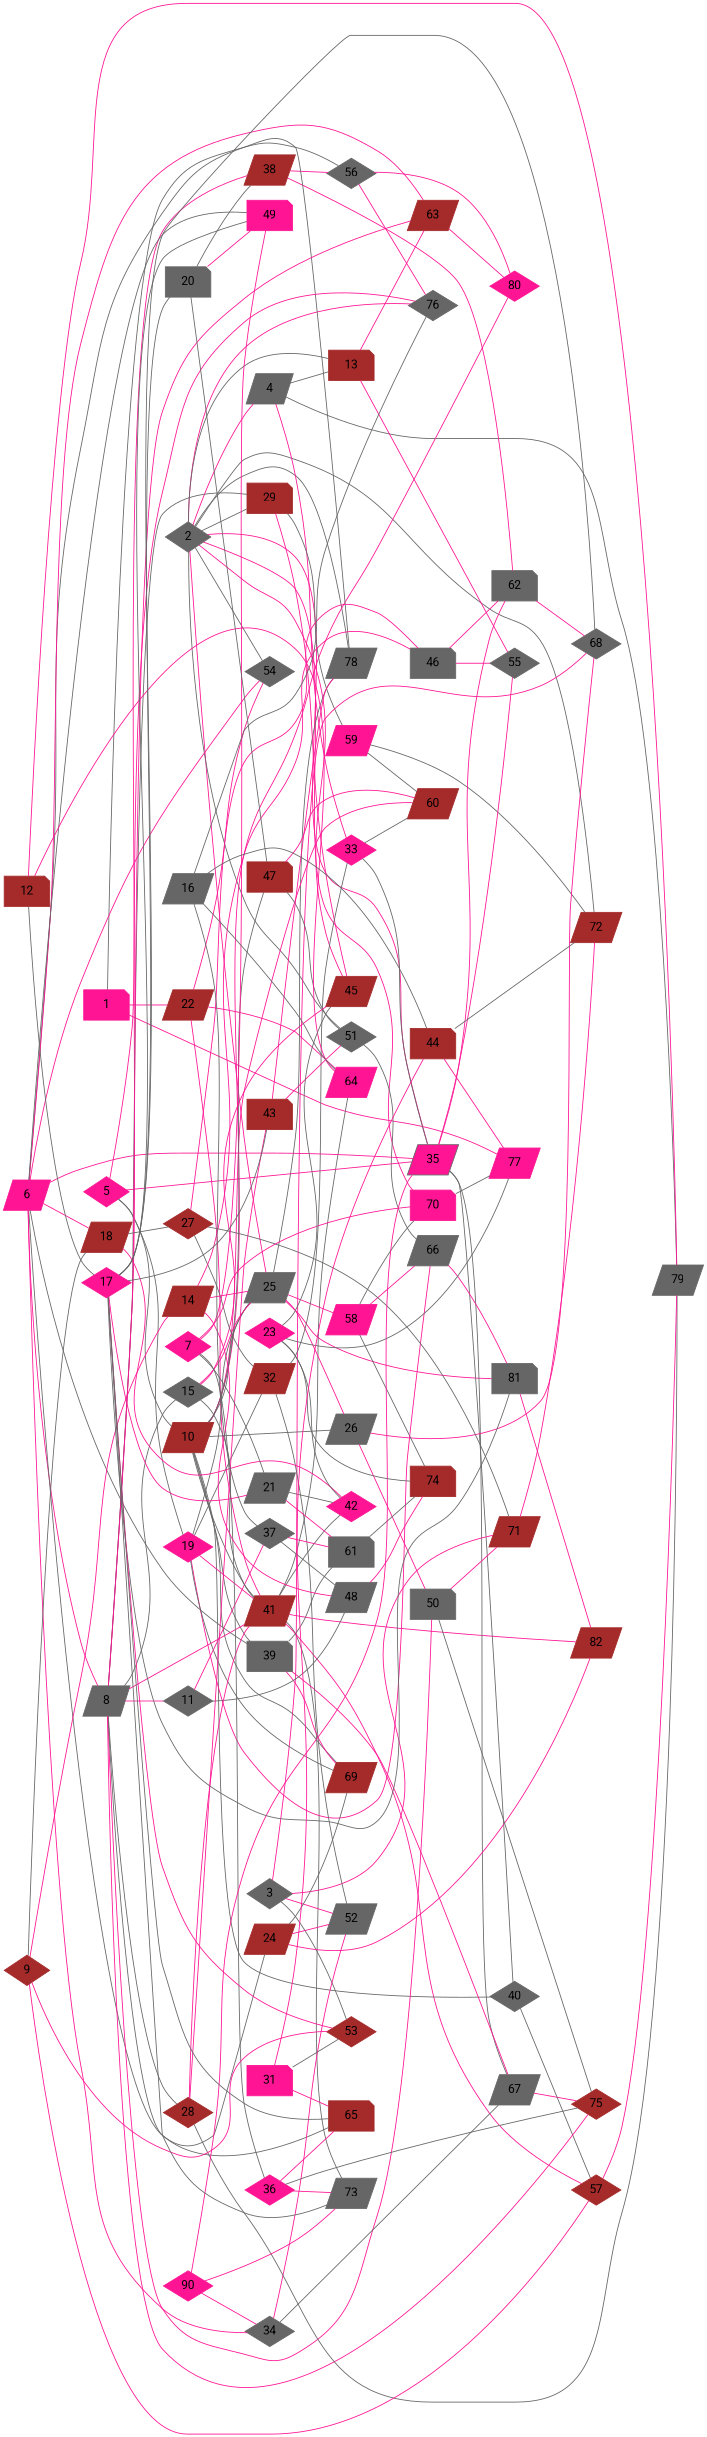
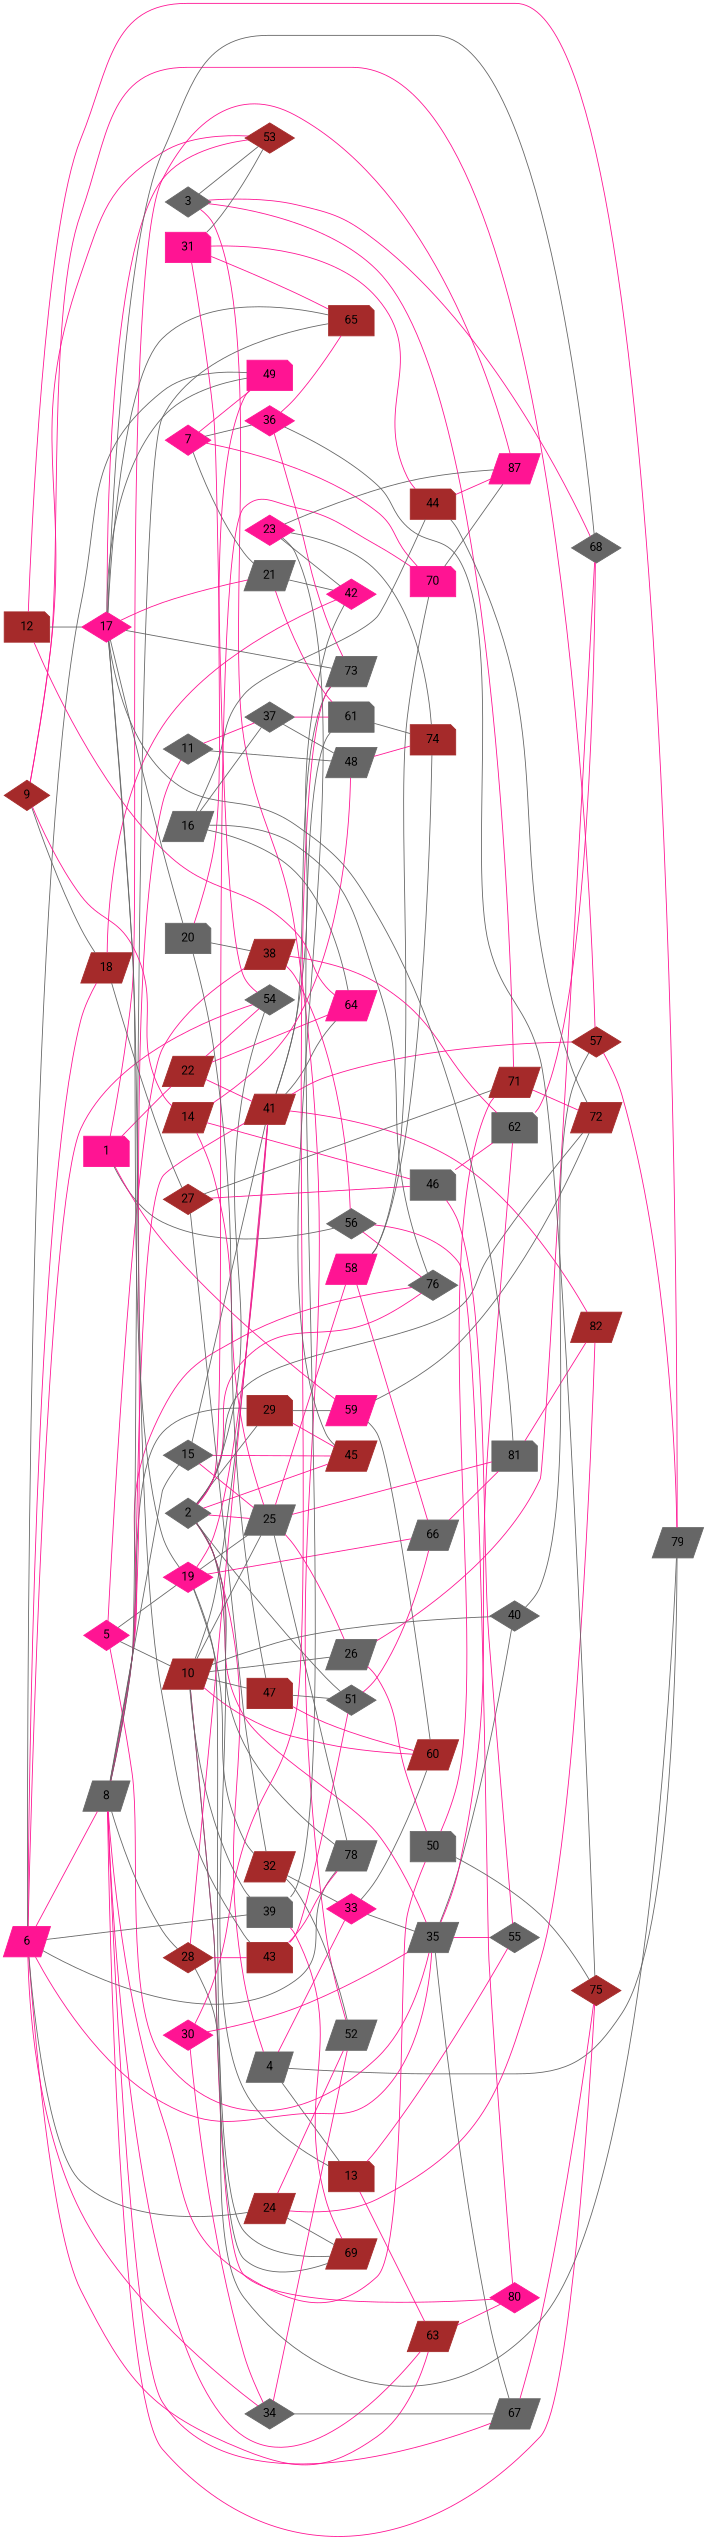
none -> (216, 482)
none -> (135, 1107)
(433, 1160) -> (433, 1938)
(515, 1163) -> (515, 469)
(392, 1172) -> (401, 1633)
none -> (212, 1294)
(428, 1869) -> (139, 2284)
(188, 2286) -> (188, 2035)
